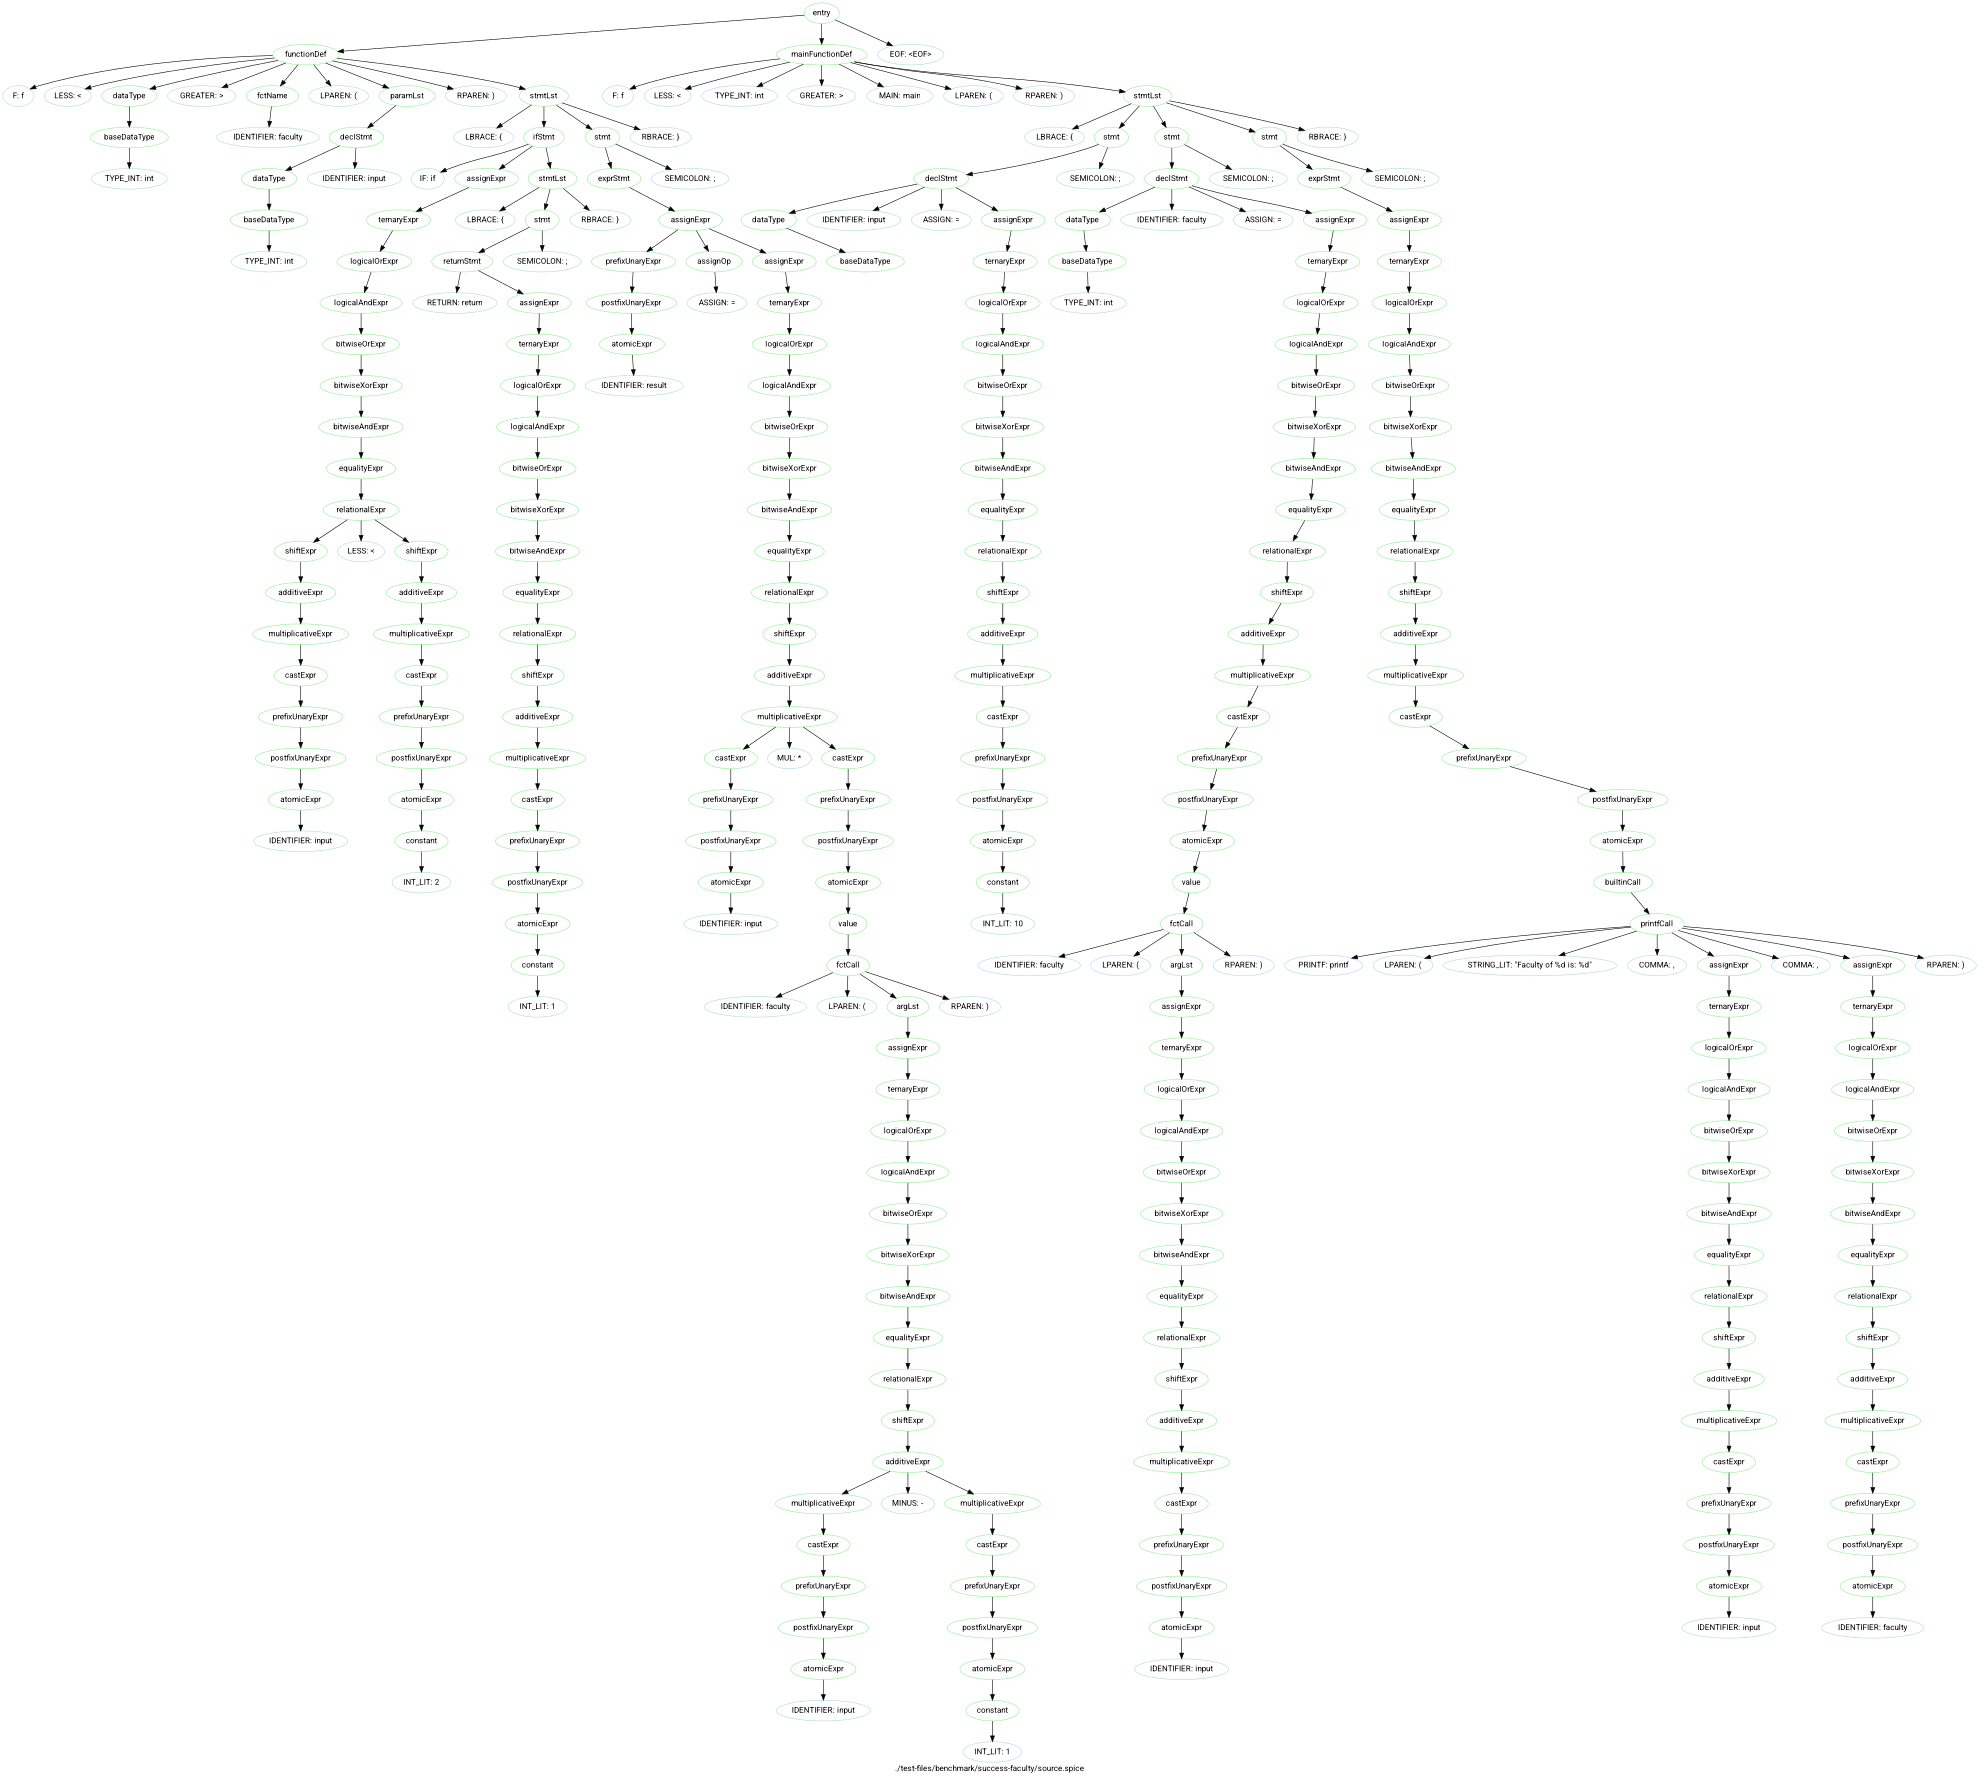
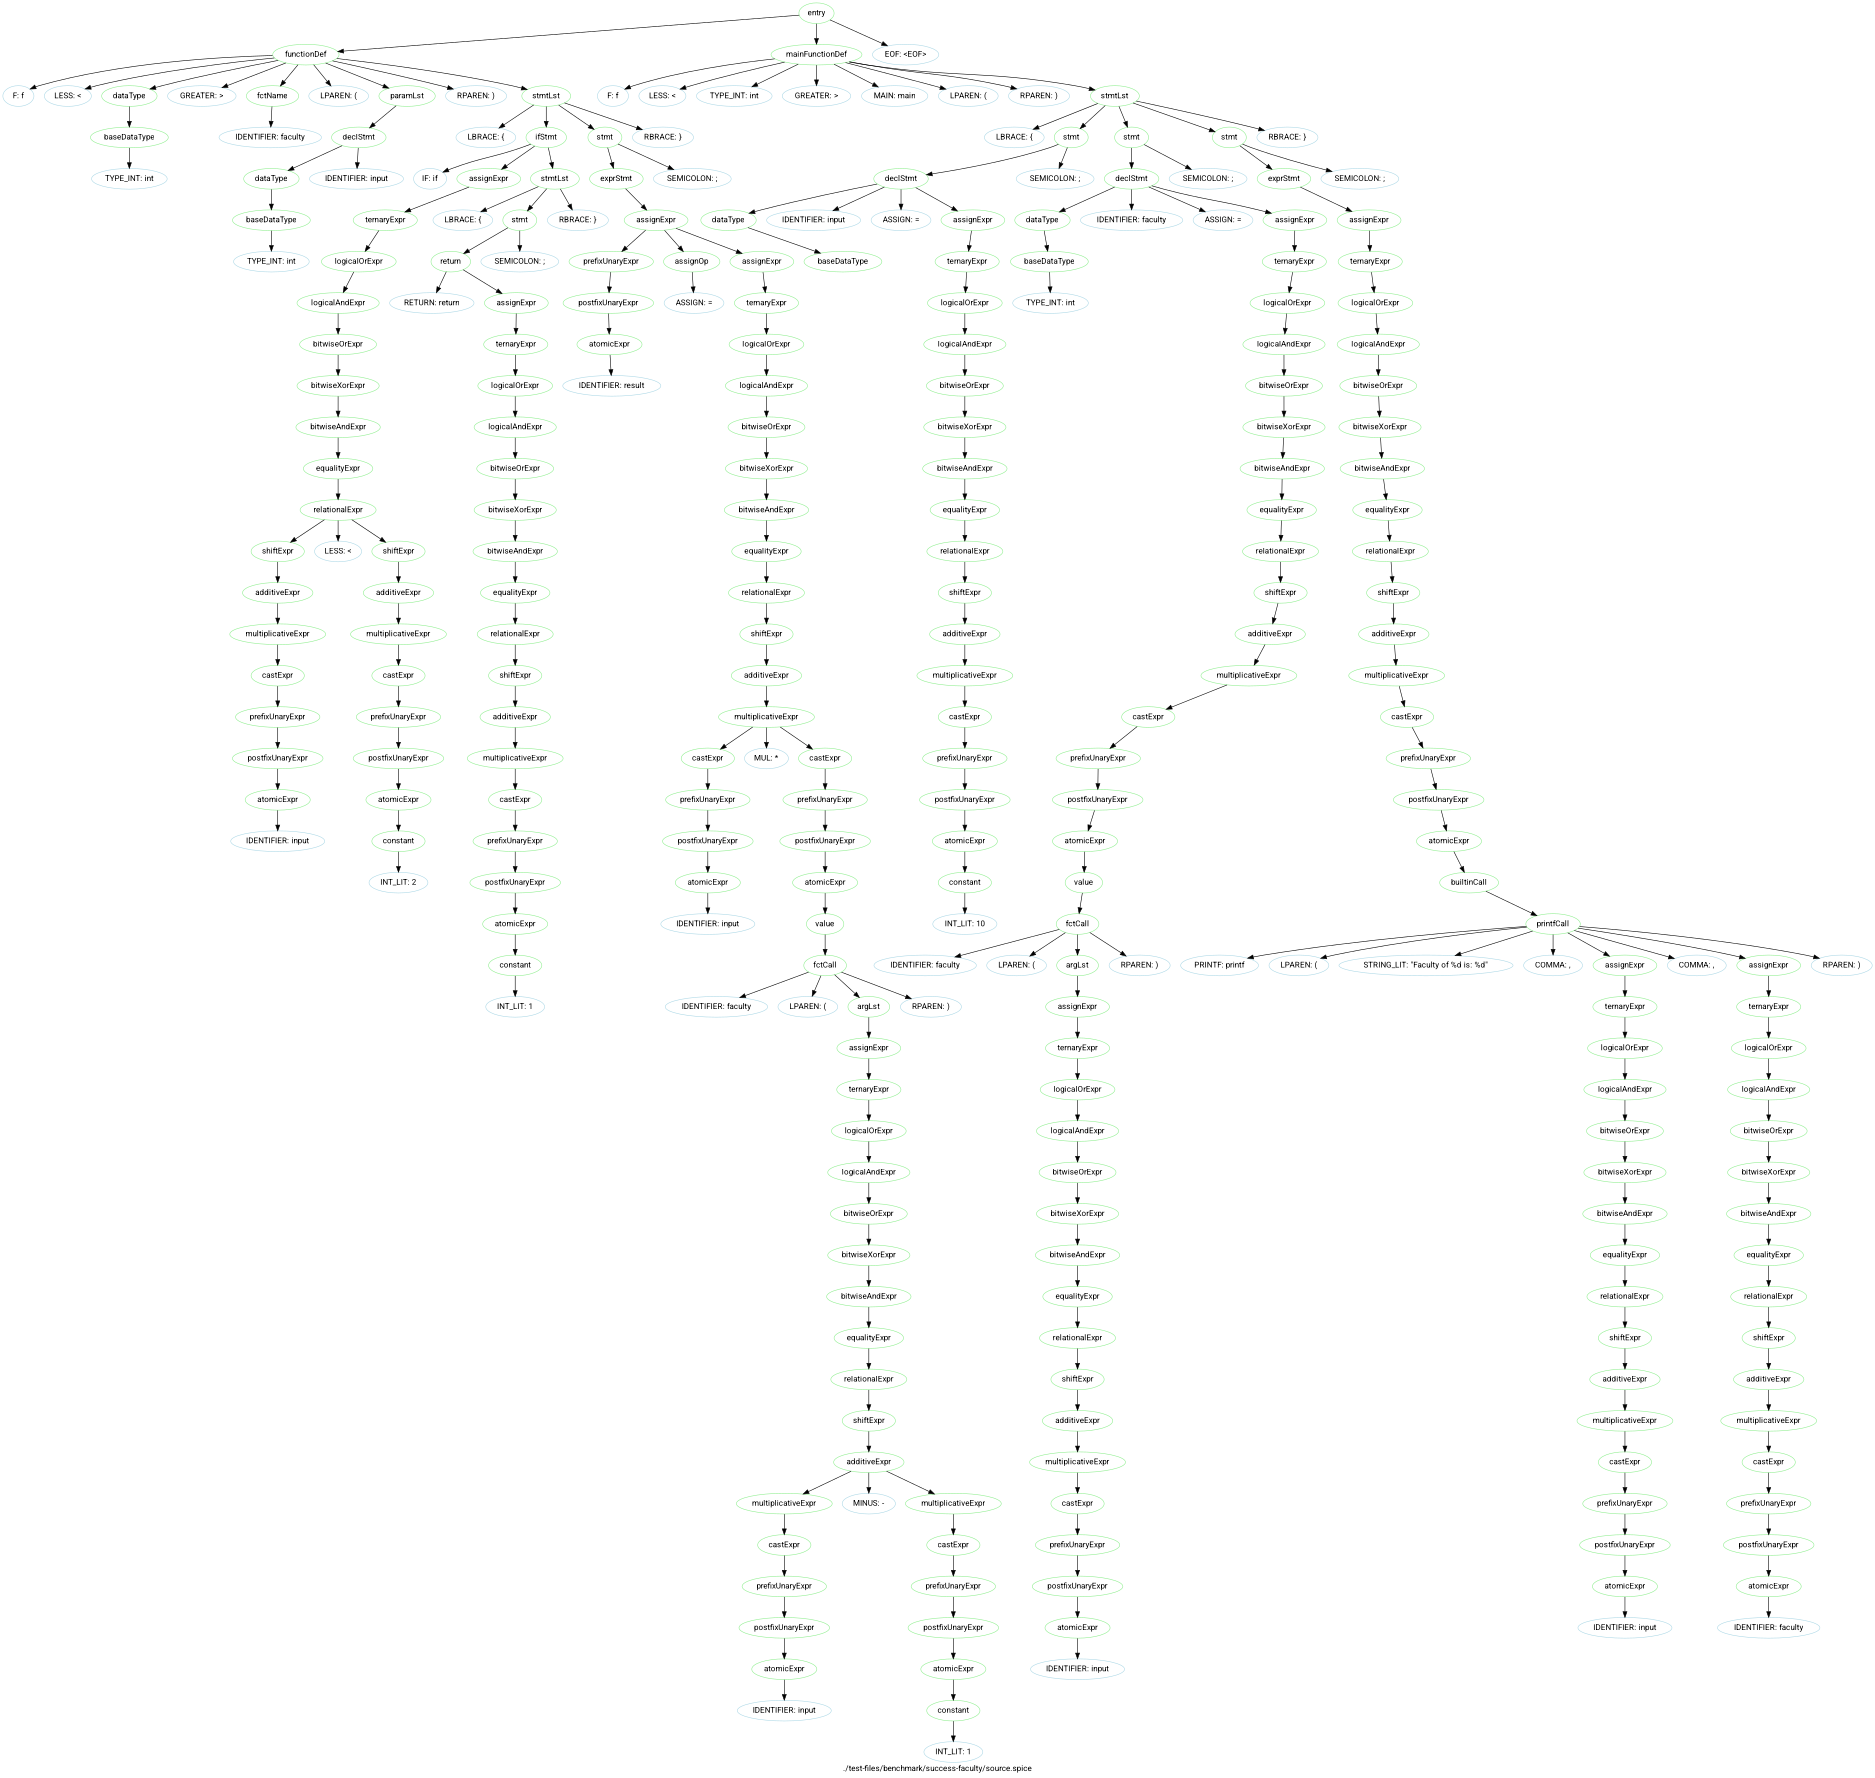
(462, 262) -> (451, 262)
